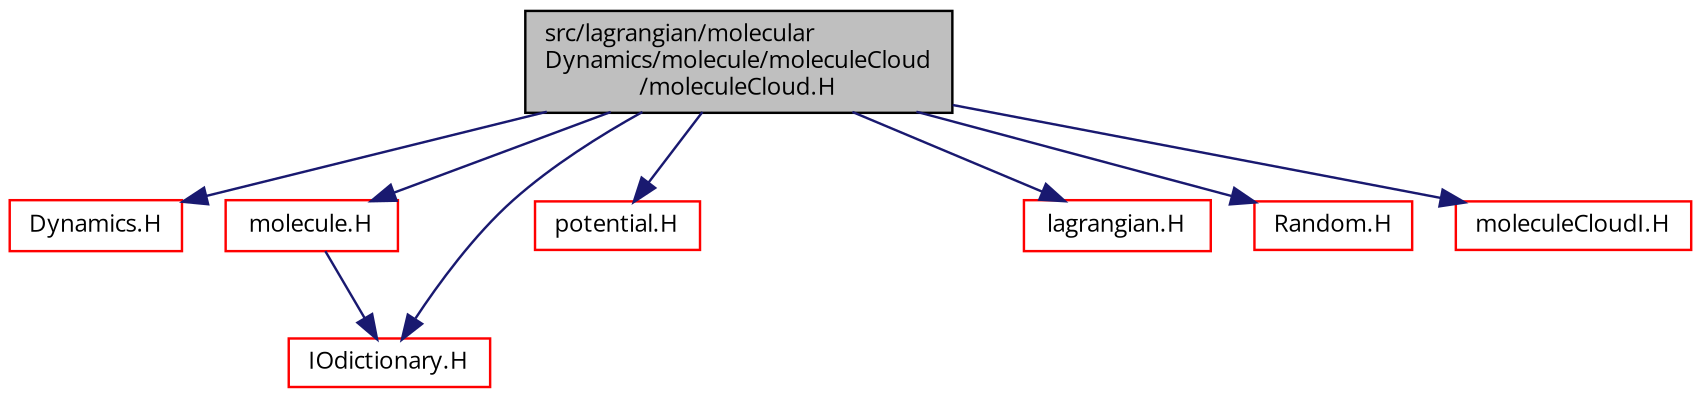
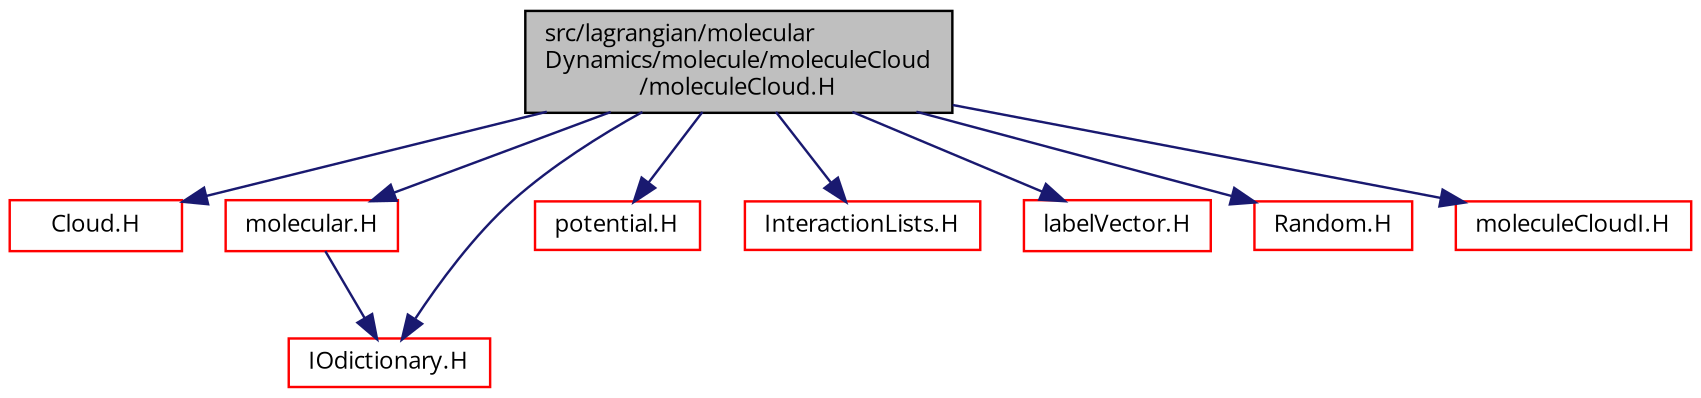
(96, 226) -> (96, 226)
(312, 226) -> (312, 226)
none -> (863, 226)
(1117, 226) -> (1117, 226)
